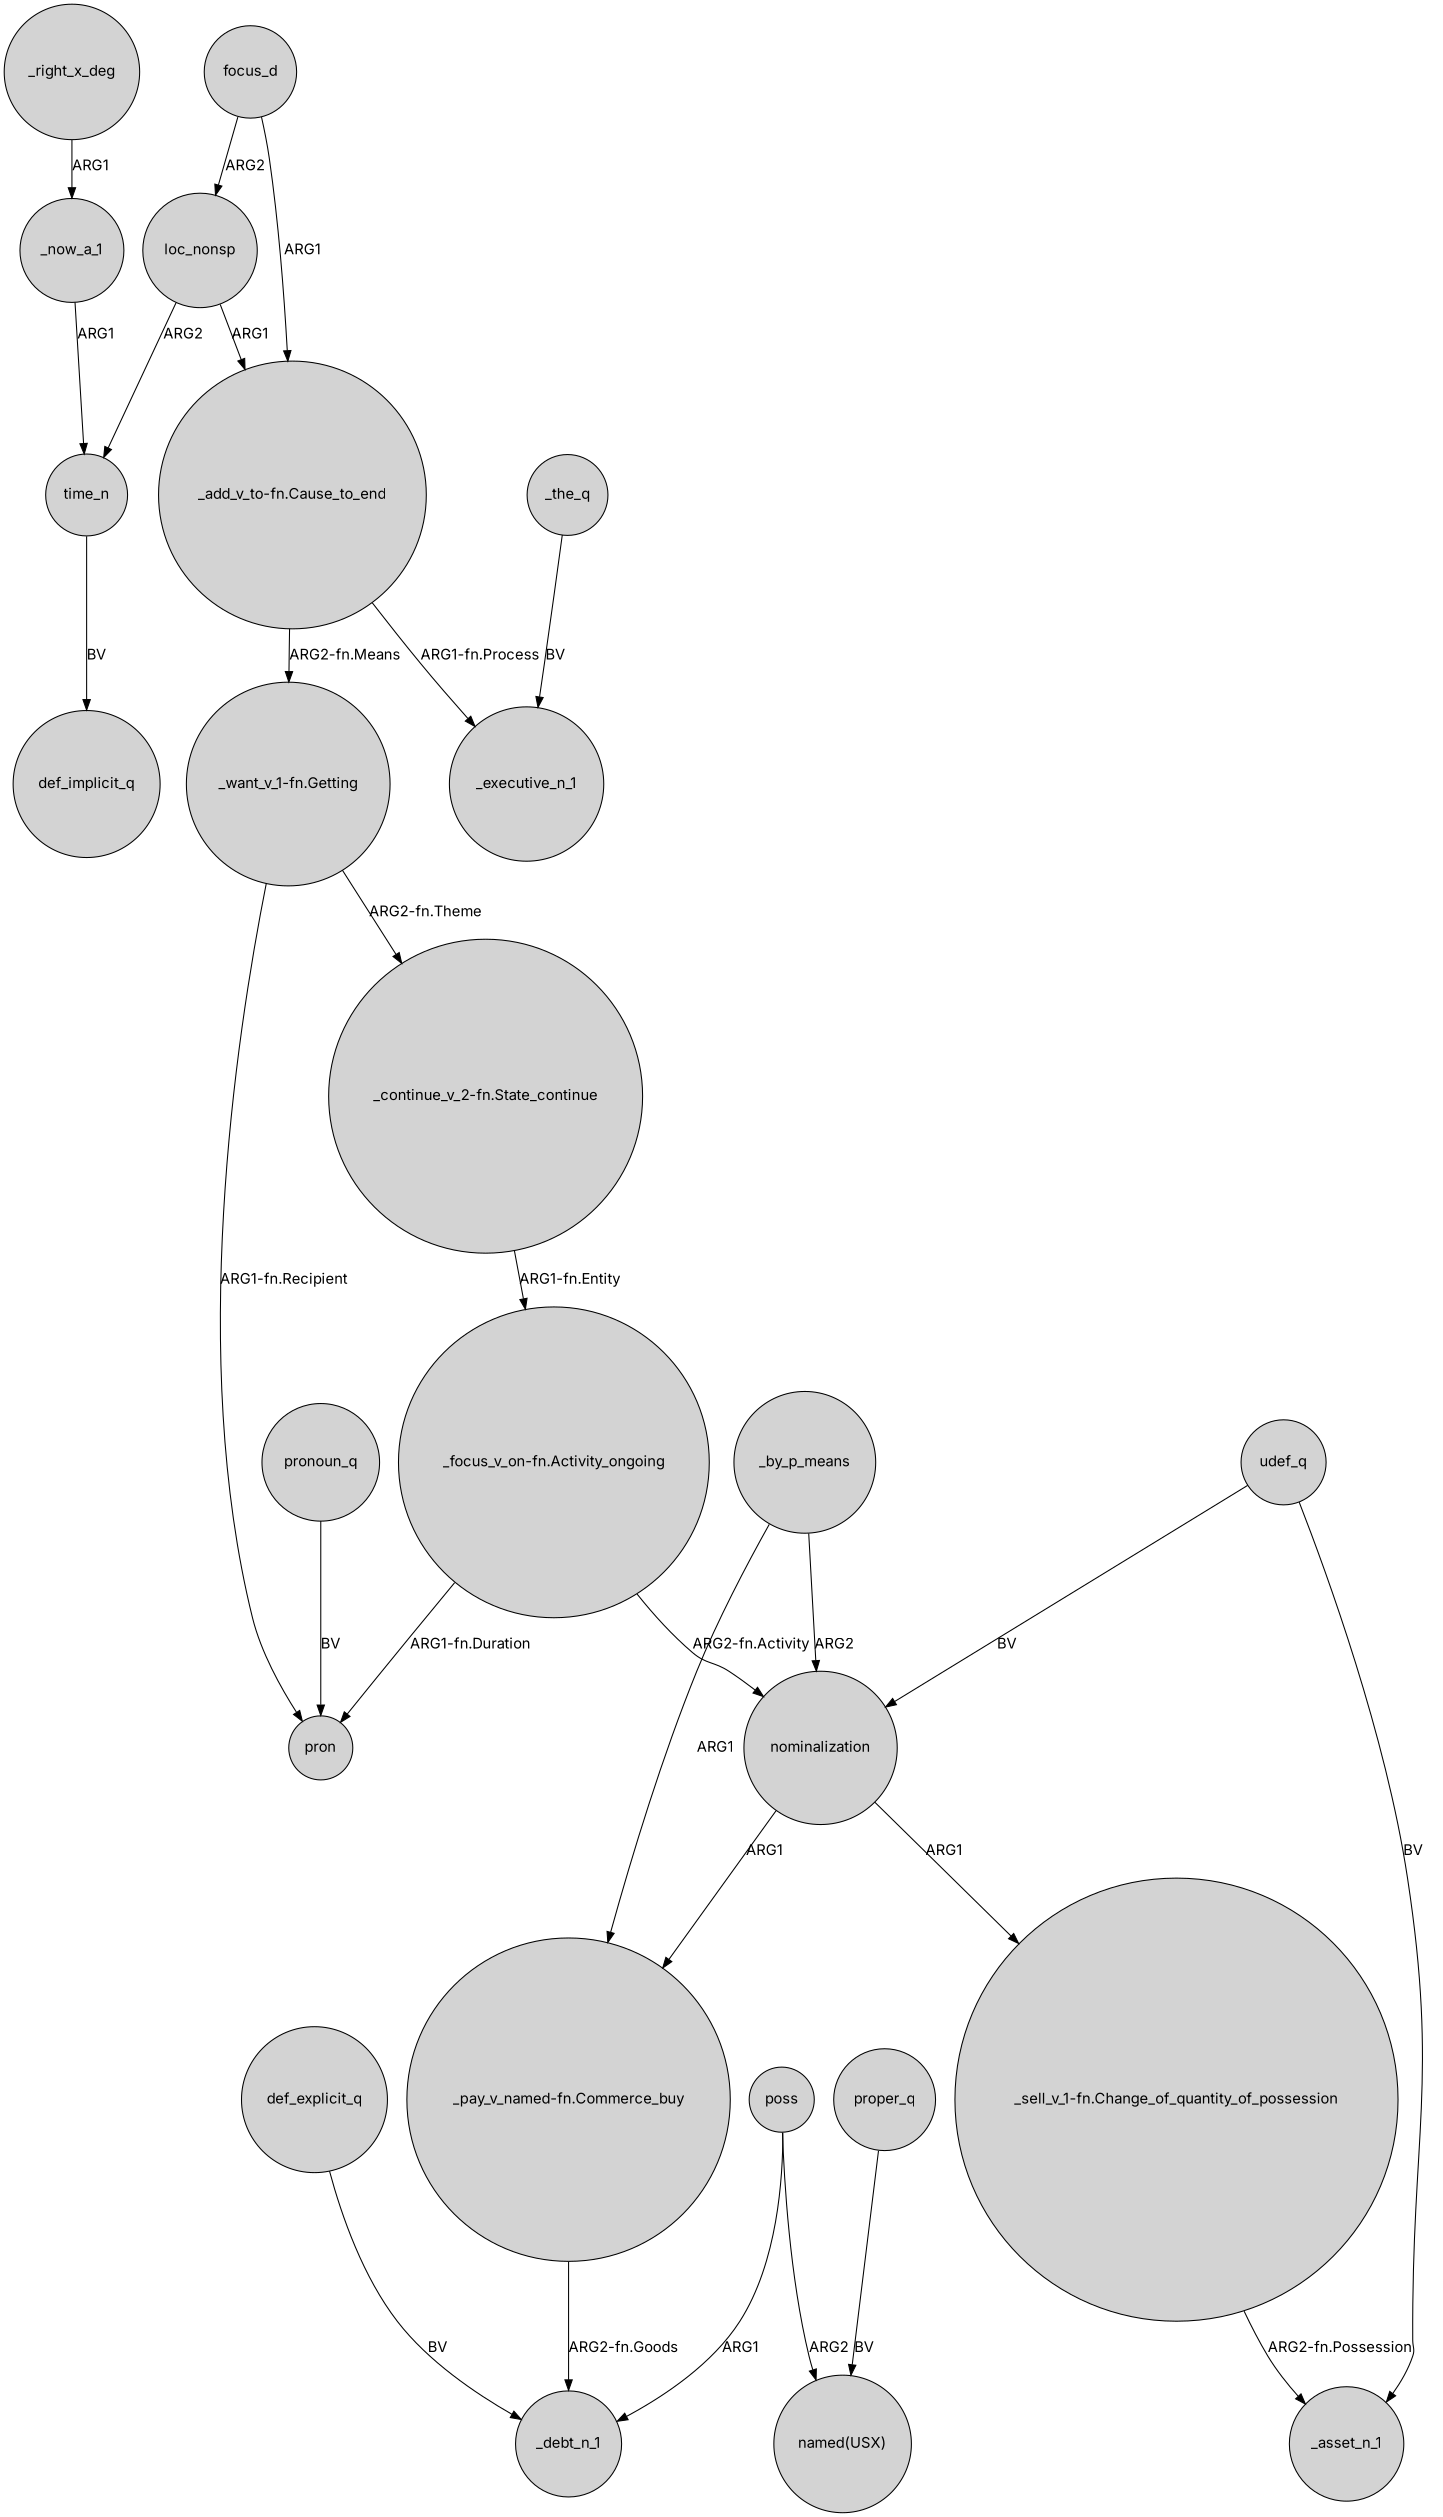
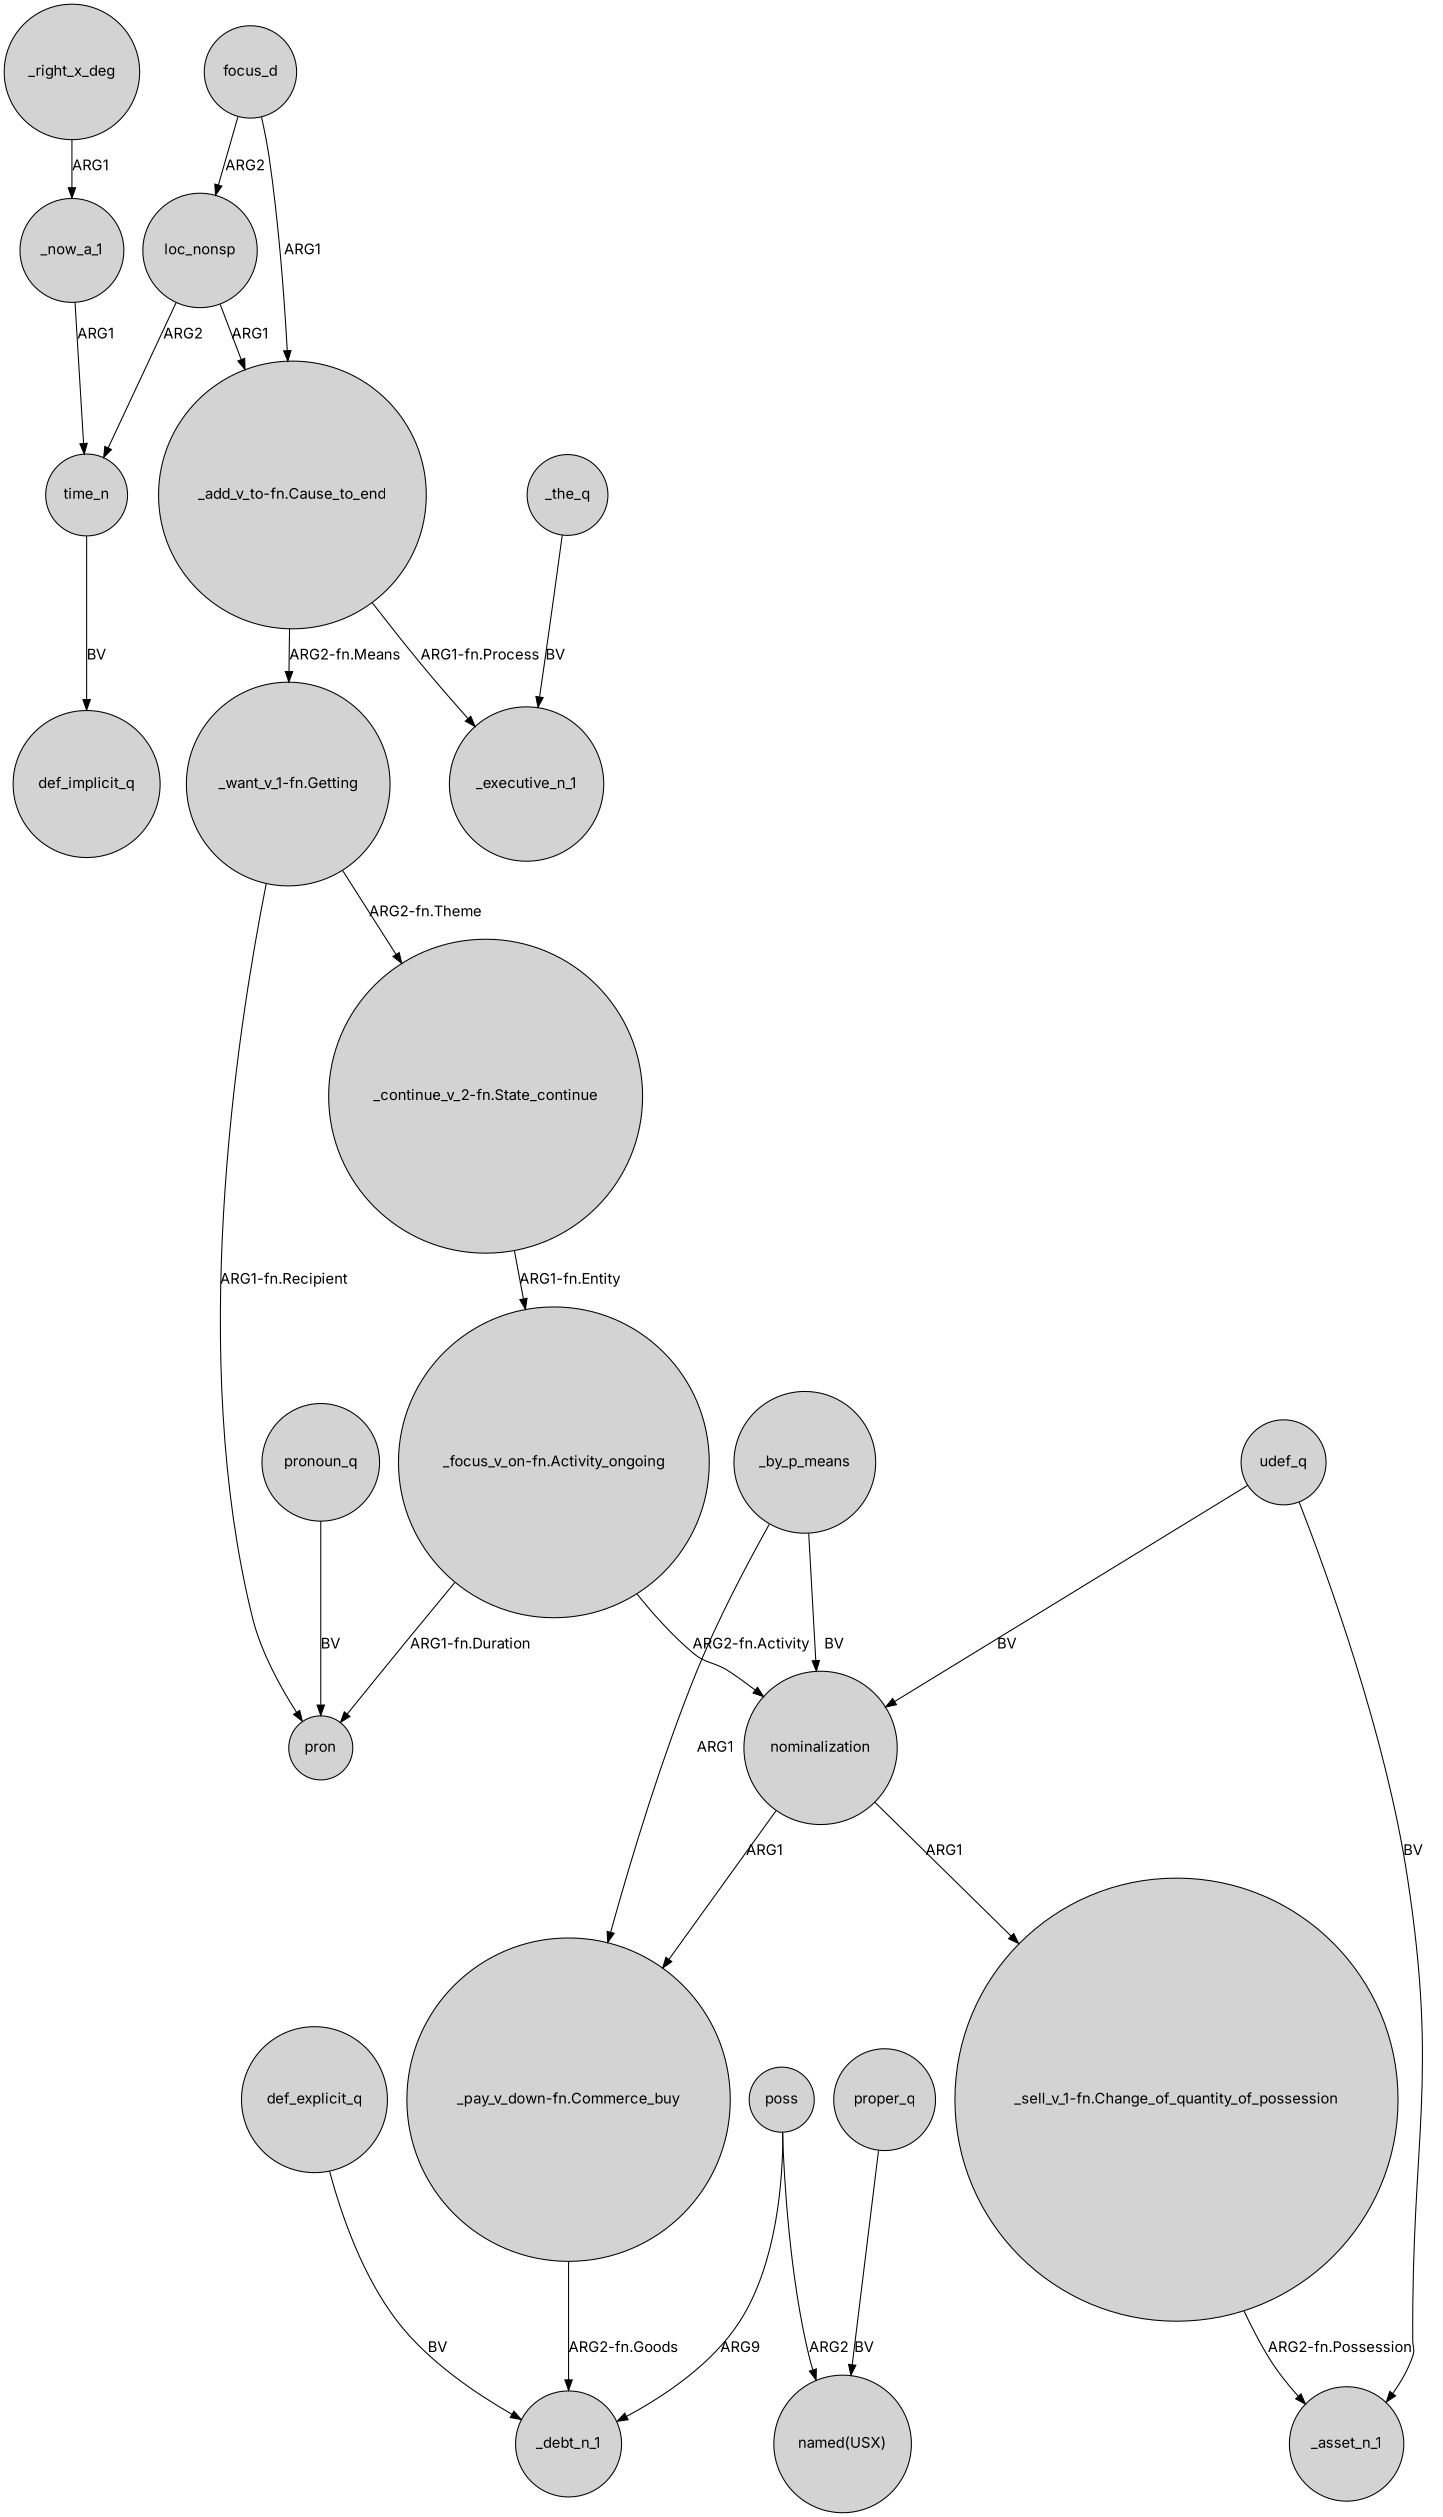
(834, 1645) -> (834, 1645)
(569, 2100) -> (569, 2100)
(741, 2348) -> (741, 2348)
